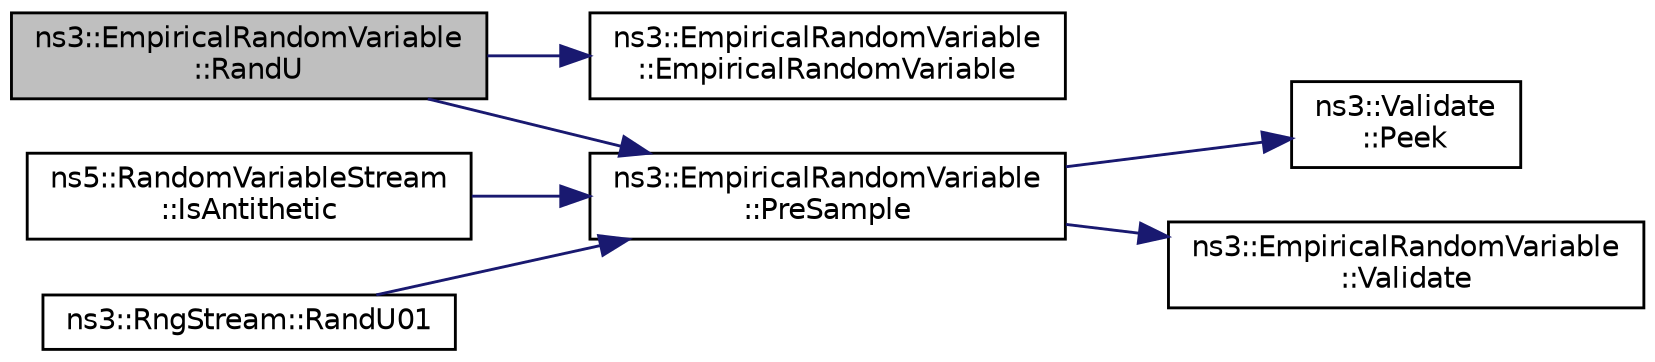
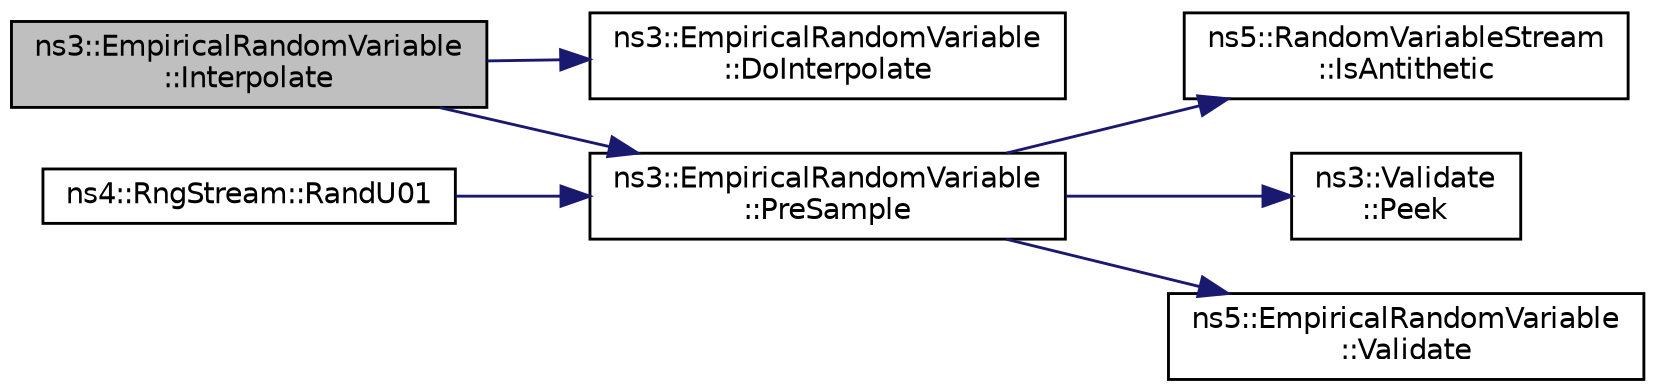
(249, 56) -> (249, 64)
(828, 56) -> (828, 56)
(516, 196) -> (1103, 129)
(1406, 265) -> (1406, 337)
(249, 322) -> (249, 196)
